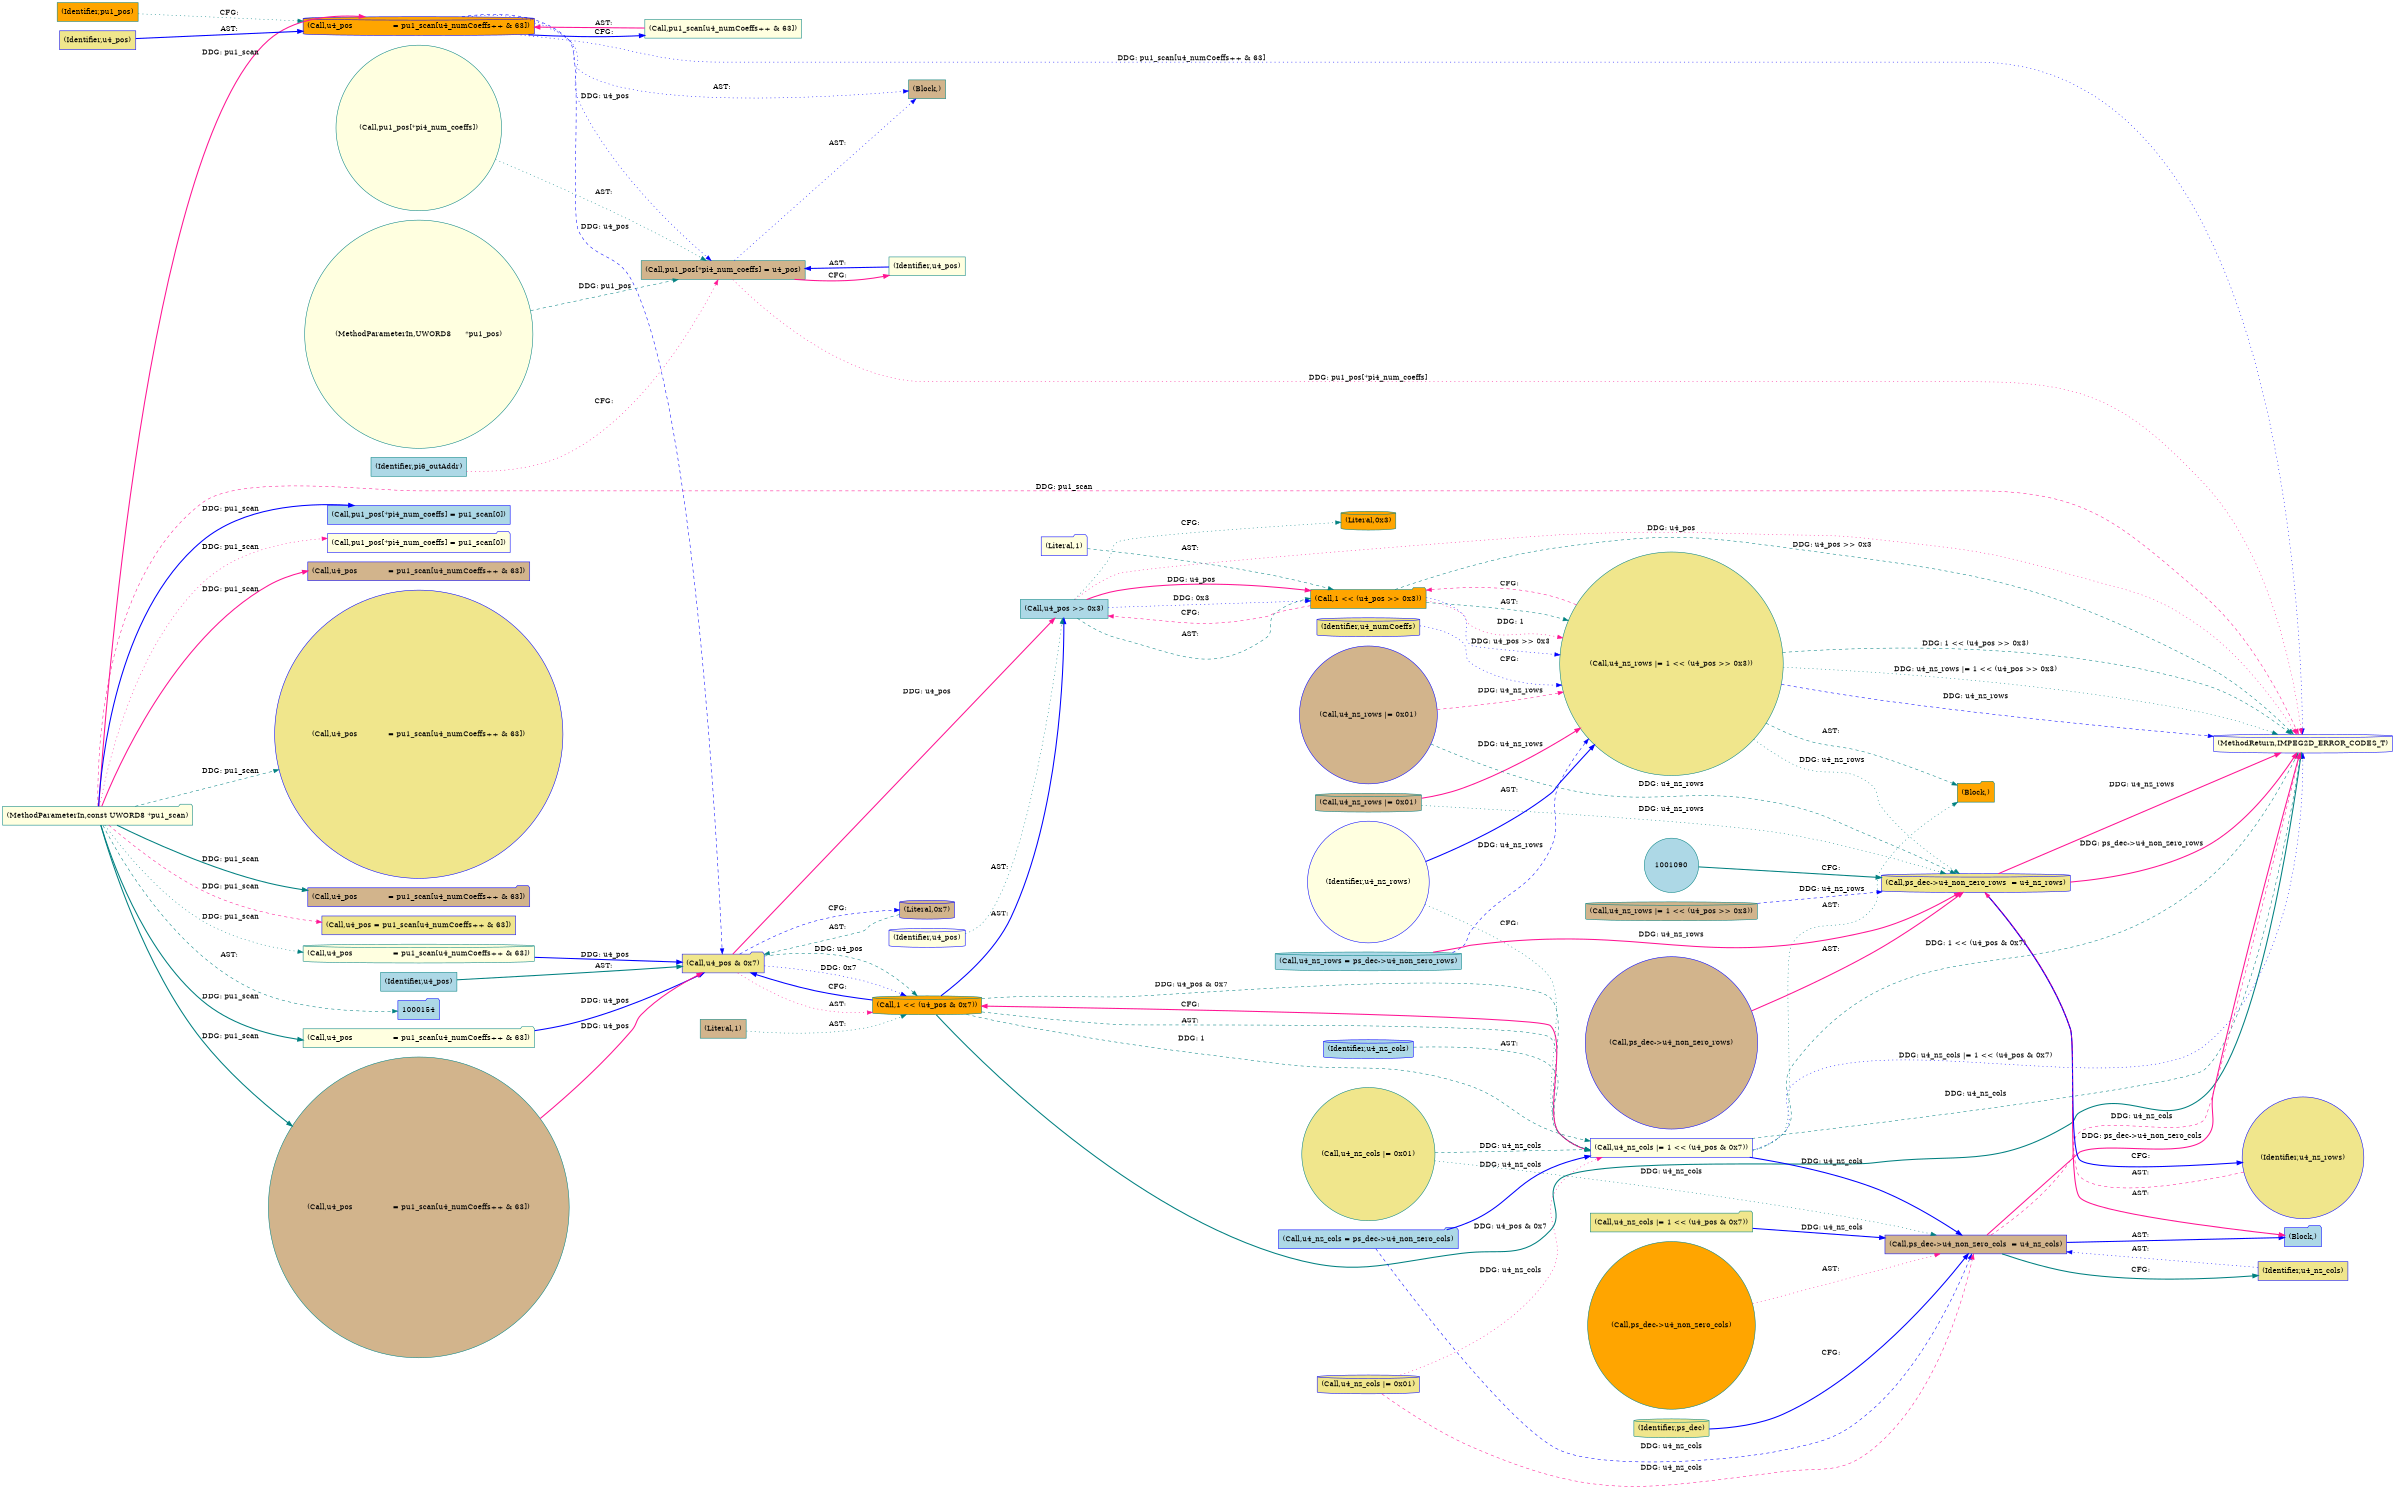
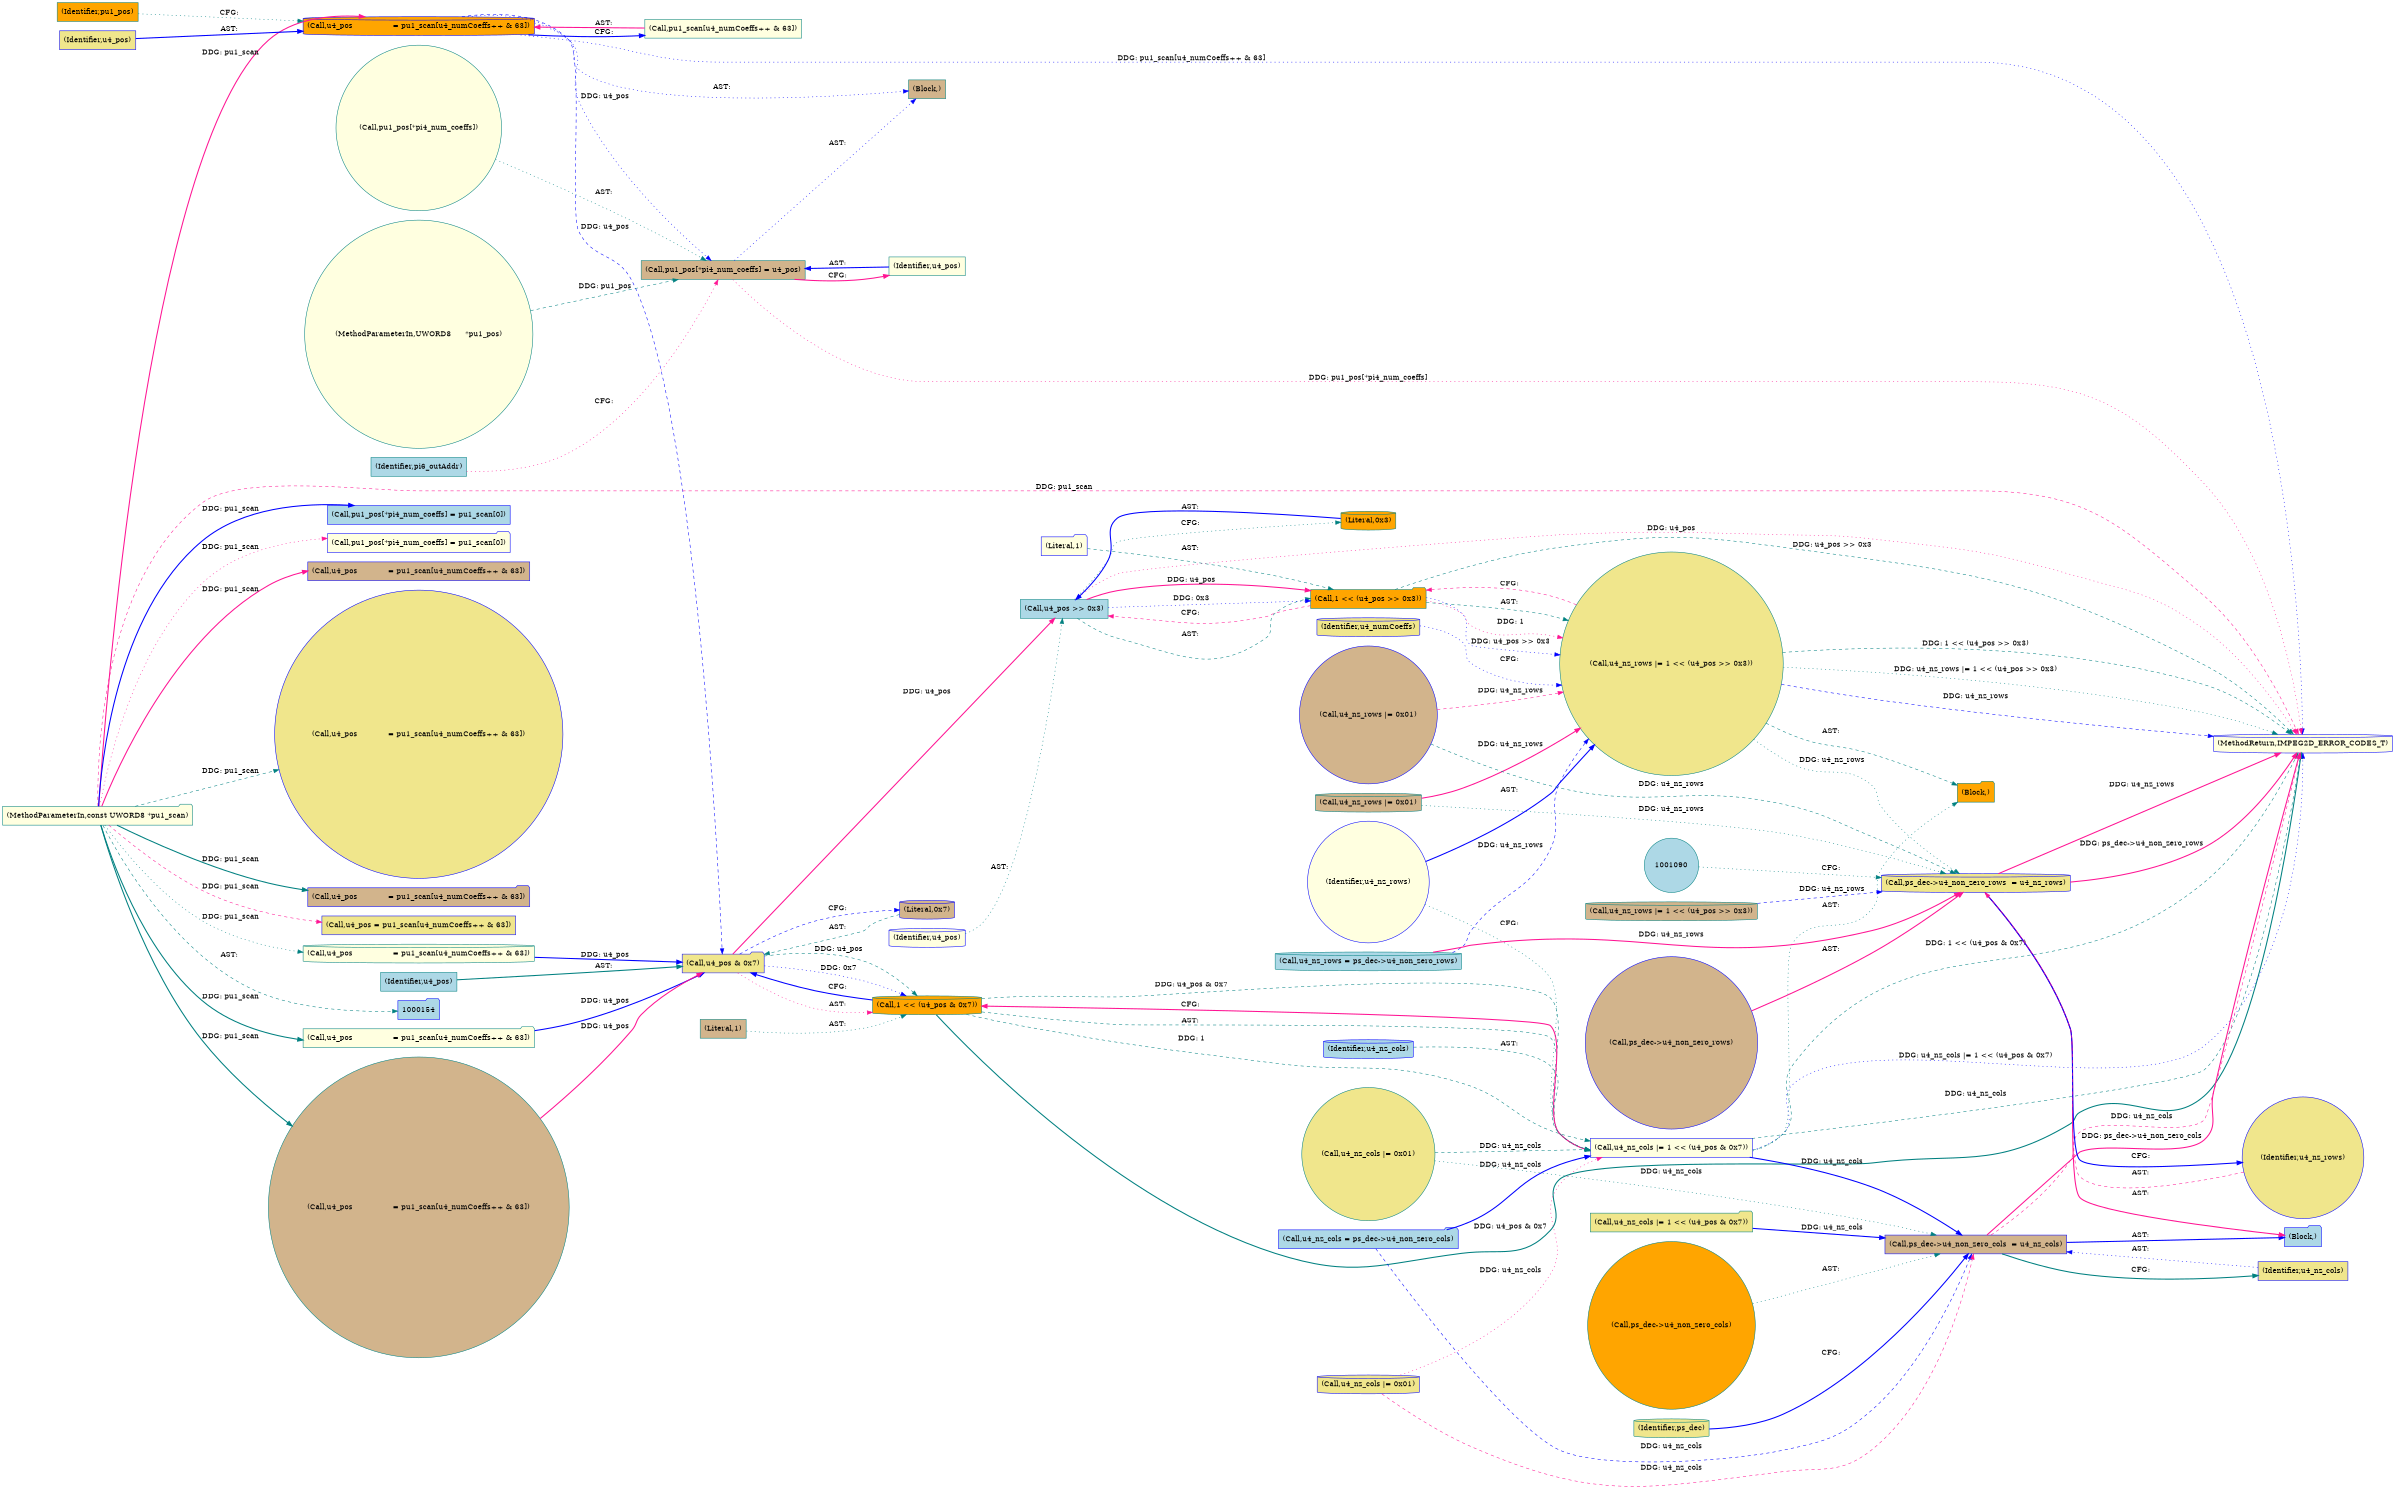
(1042, 825) -> (1183, 511)
(1787, 872) -> (1787, 872)
(1844, 1280) -> (1844, 1280)
